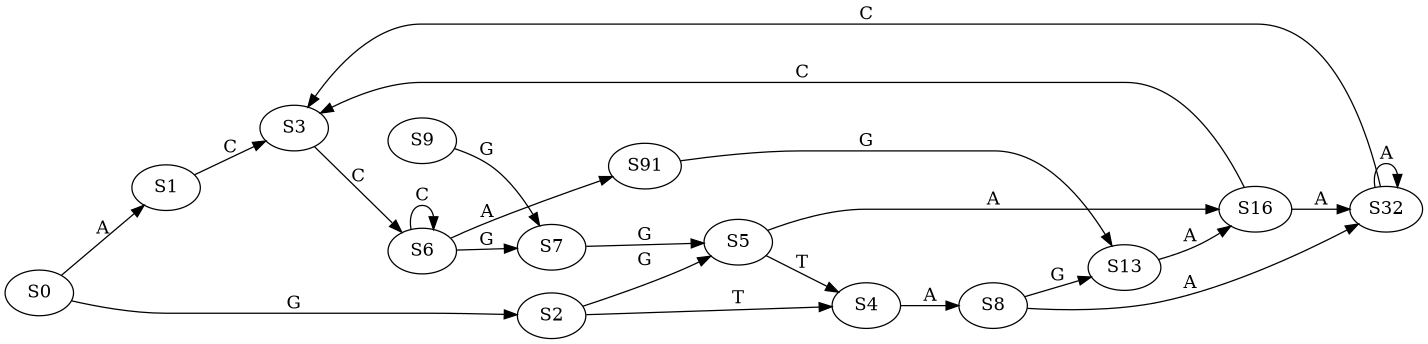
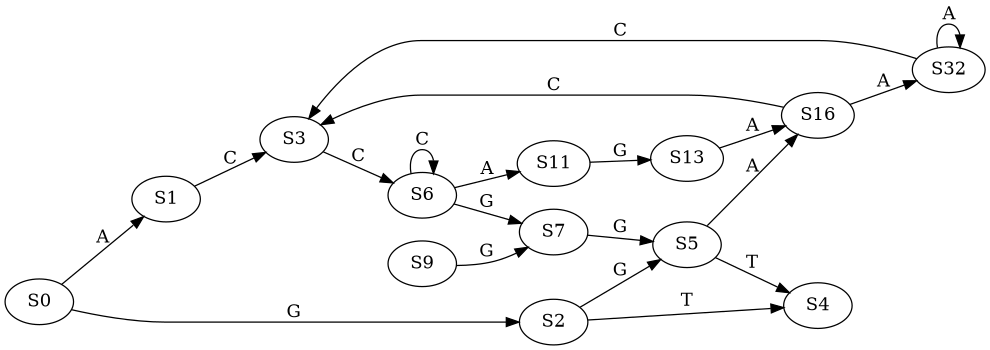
(645, 166) -> (554, 164)
(993, 306) -> none
